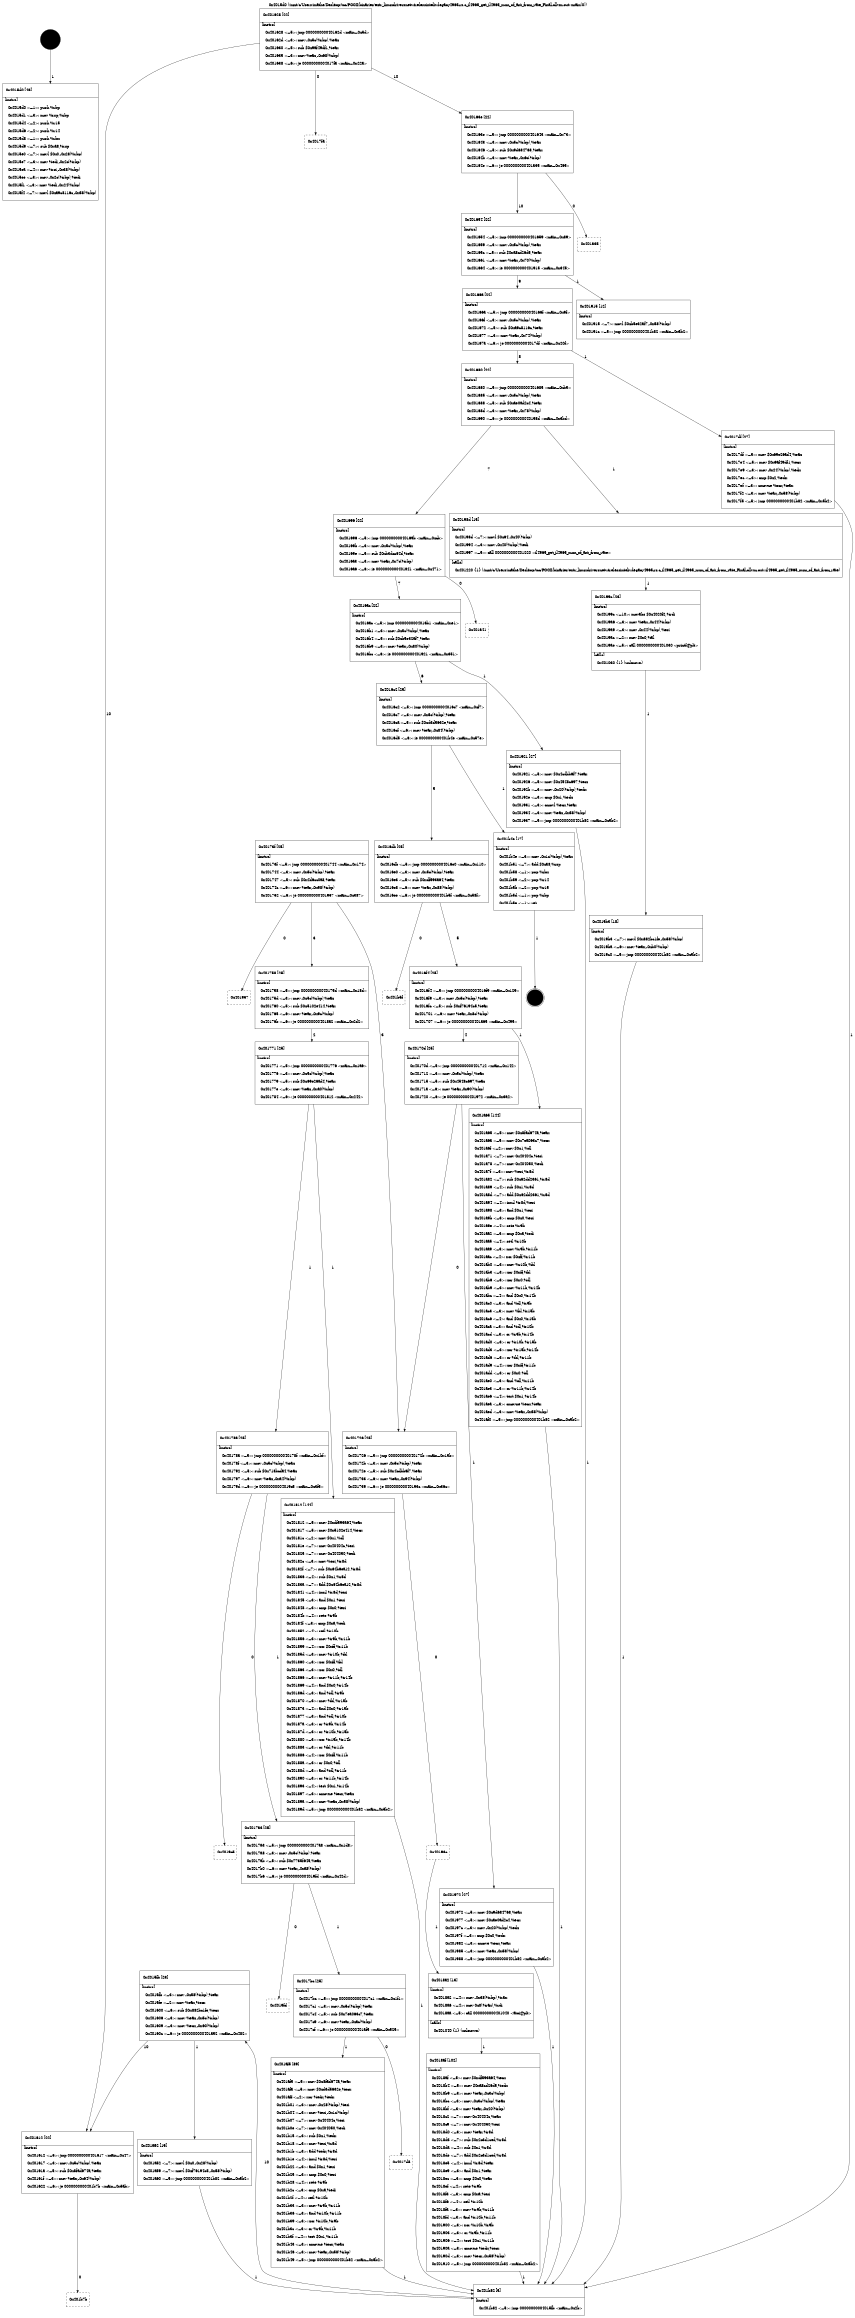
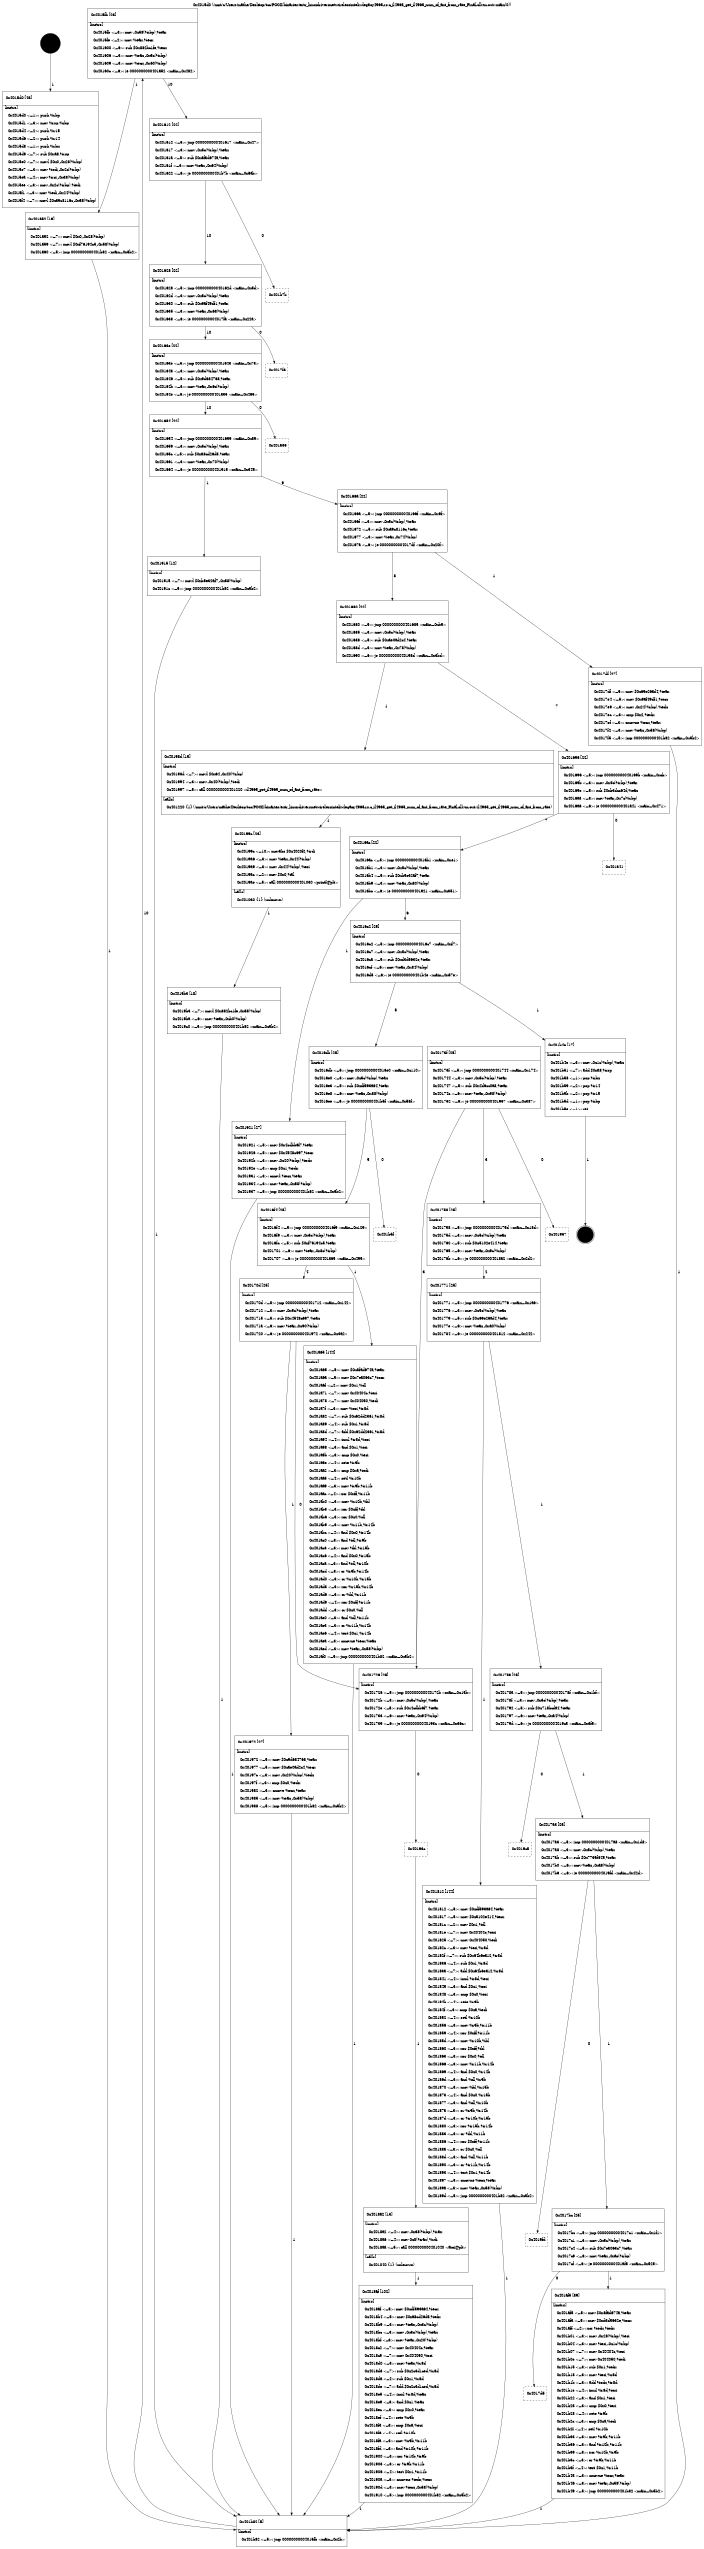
(105, 1036) -> (205, 221)
none -> (154, 1567)
